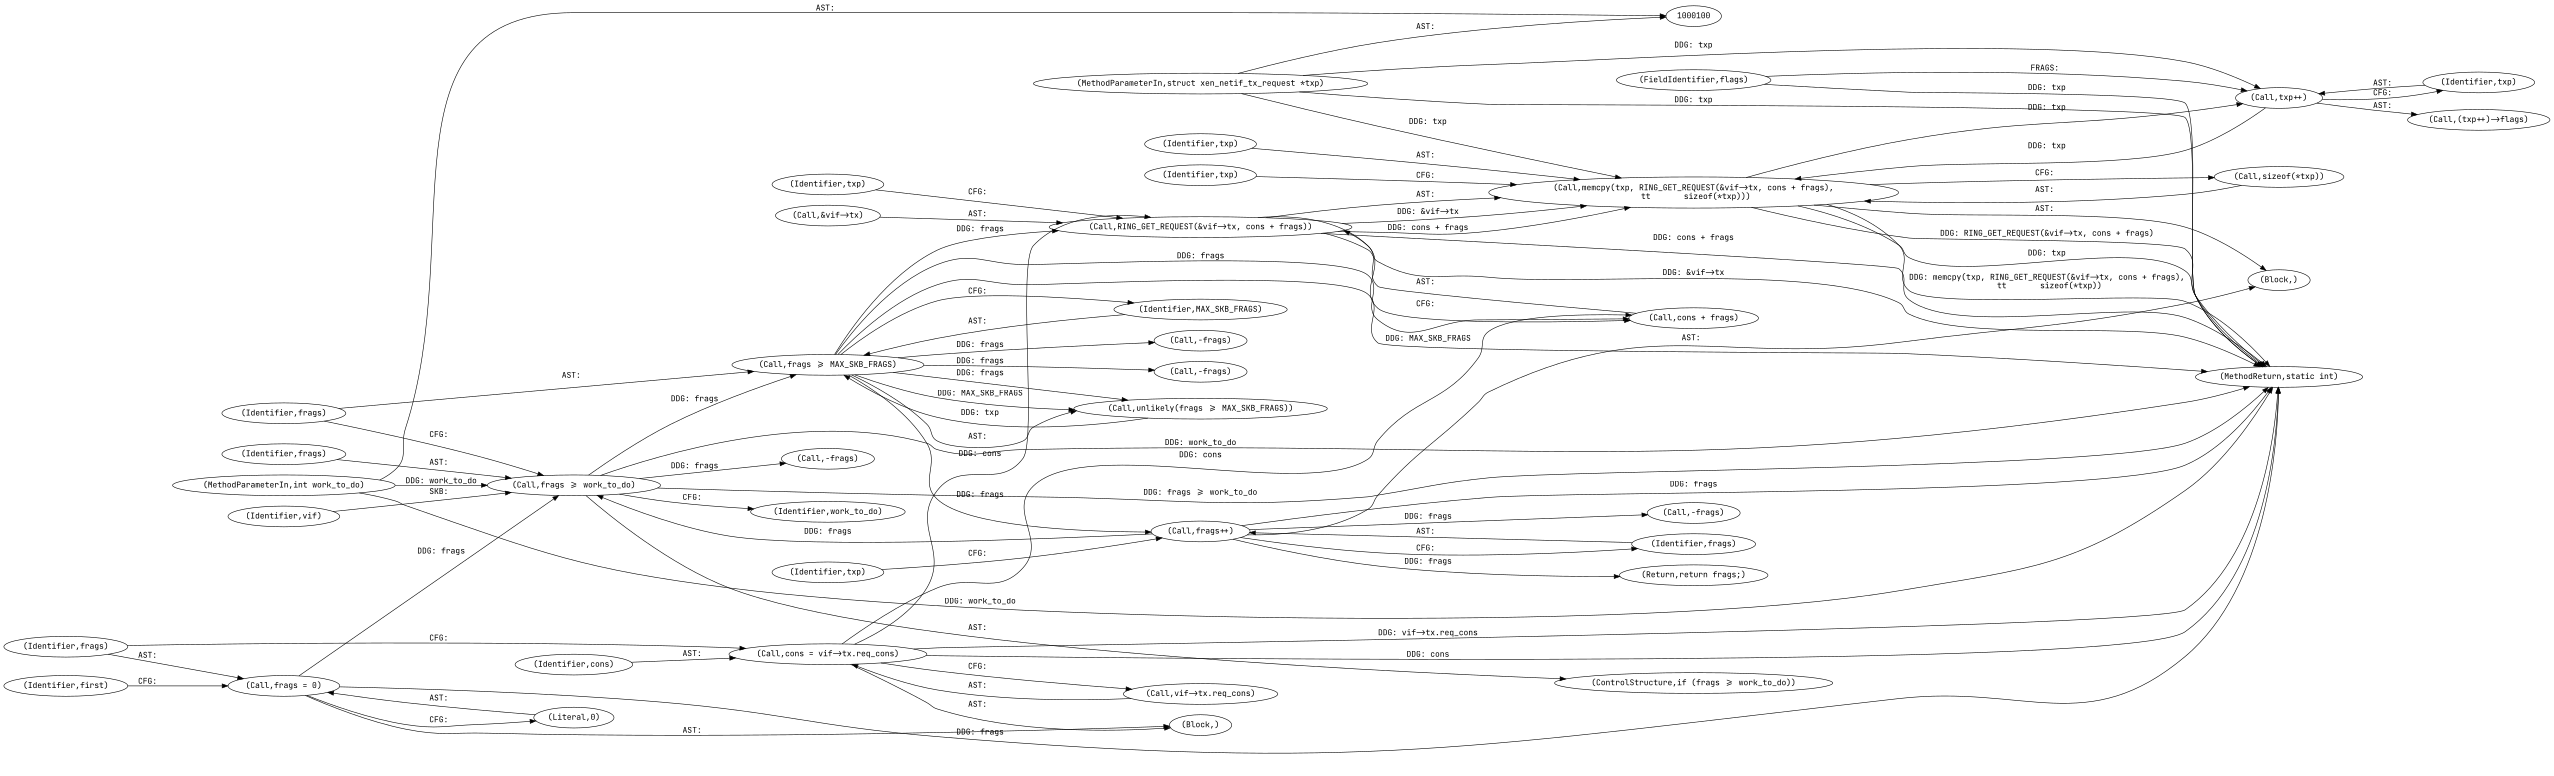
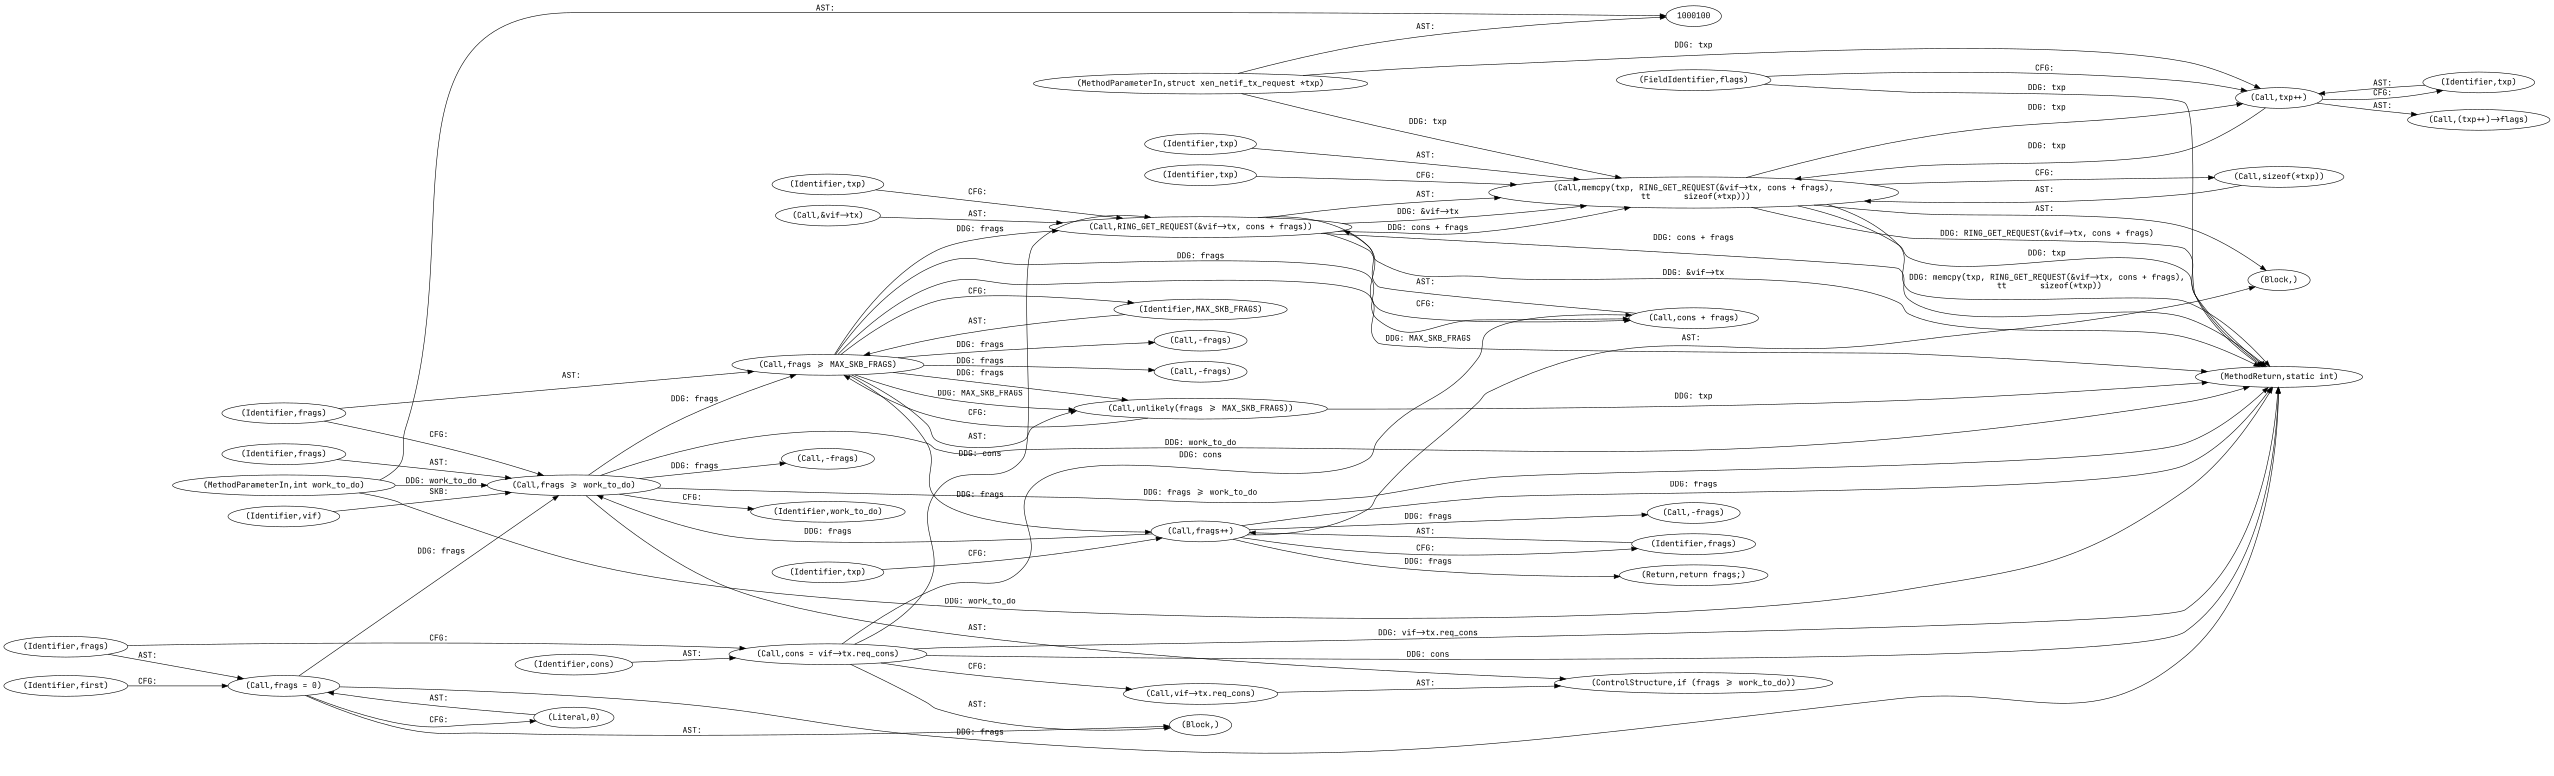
(2047, 68) -> (2047, 68)
(1878, 107) -> (1765, 405)
(980, 413) -> (980, 413)
(992, 697) -> (1416, 689)
